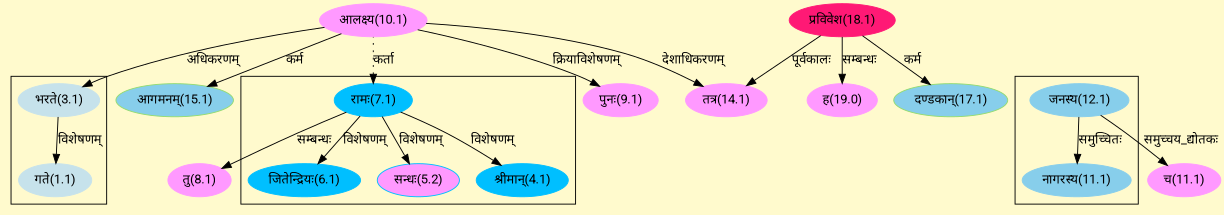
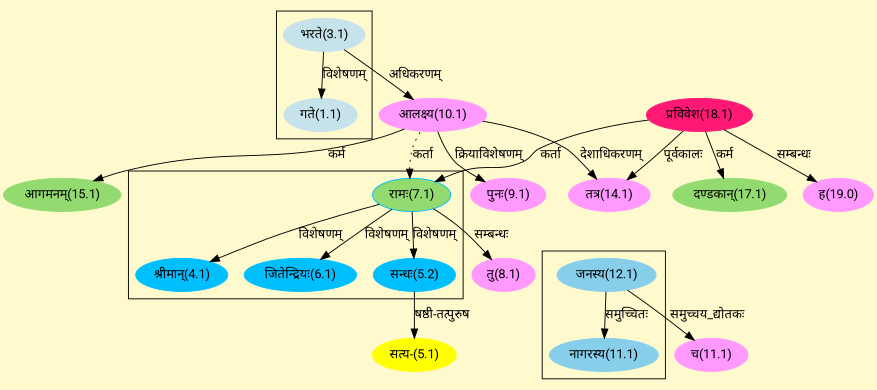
(206, 49) -> (378, 74)
(175, 100) -> (62, 195)
(373, 100) -> (412, 195)
(951, 100) -> (730, 195)
none -> (544, 146)
(418, 180) -> (414, 275)
none -> (414, 355)
